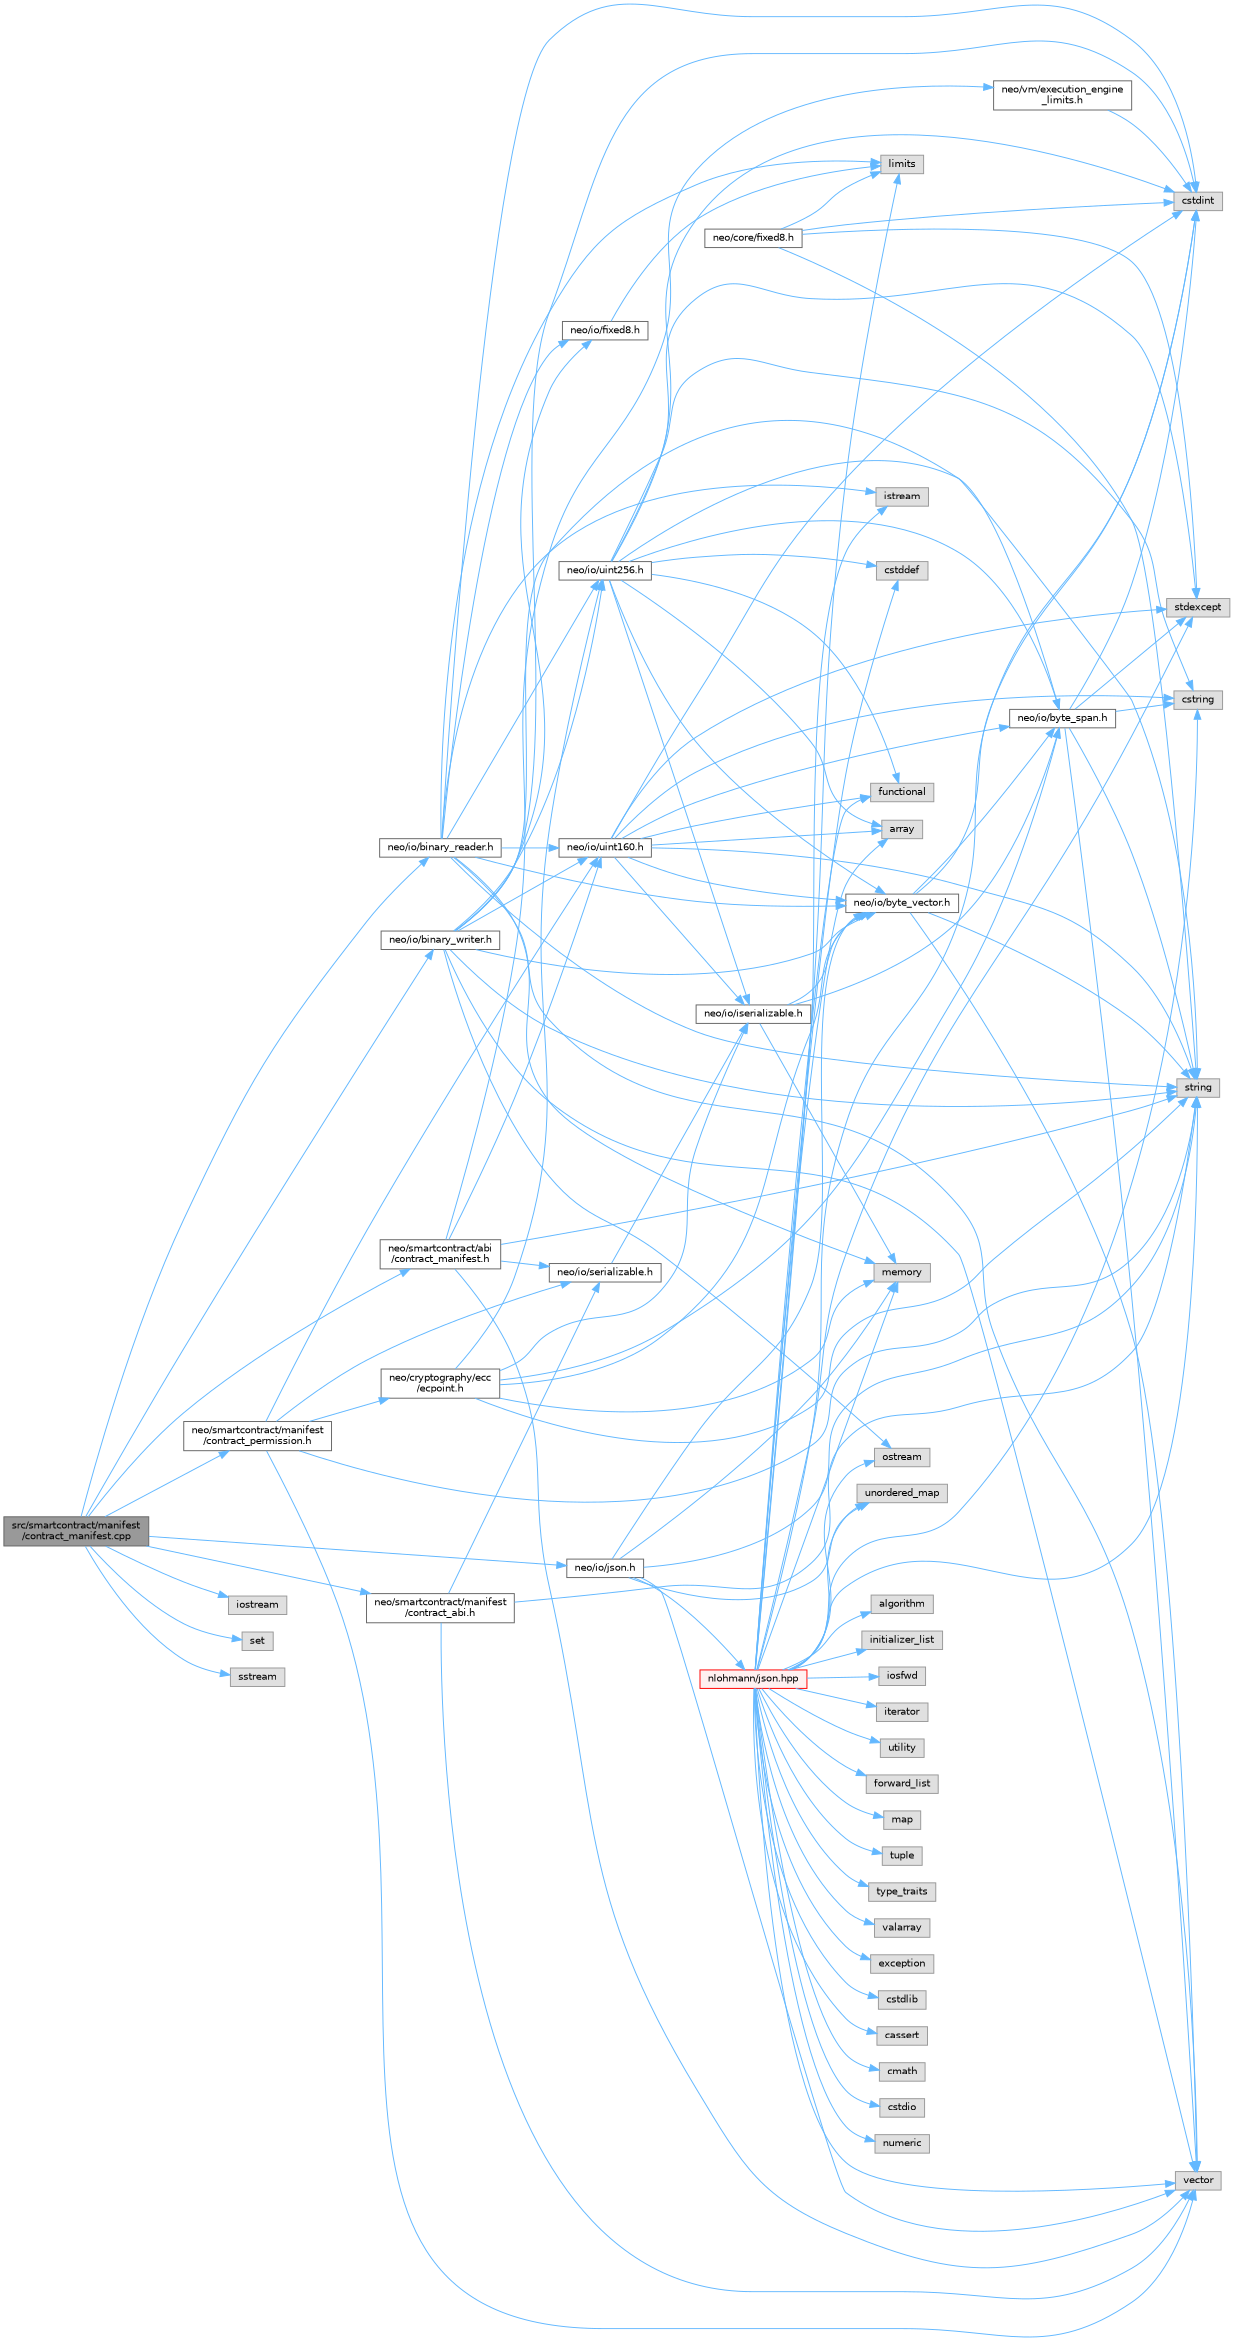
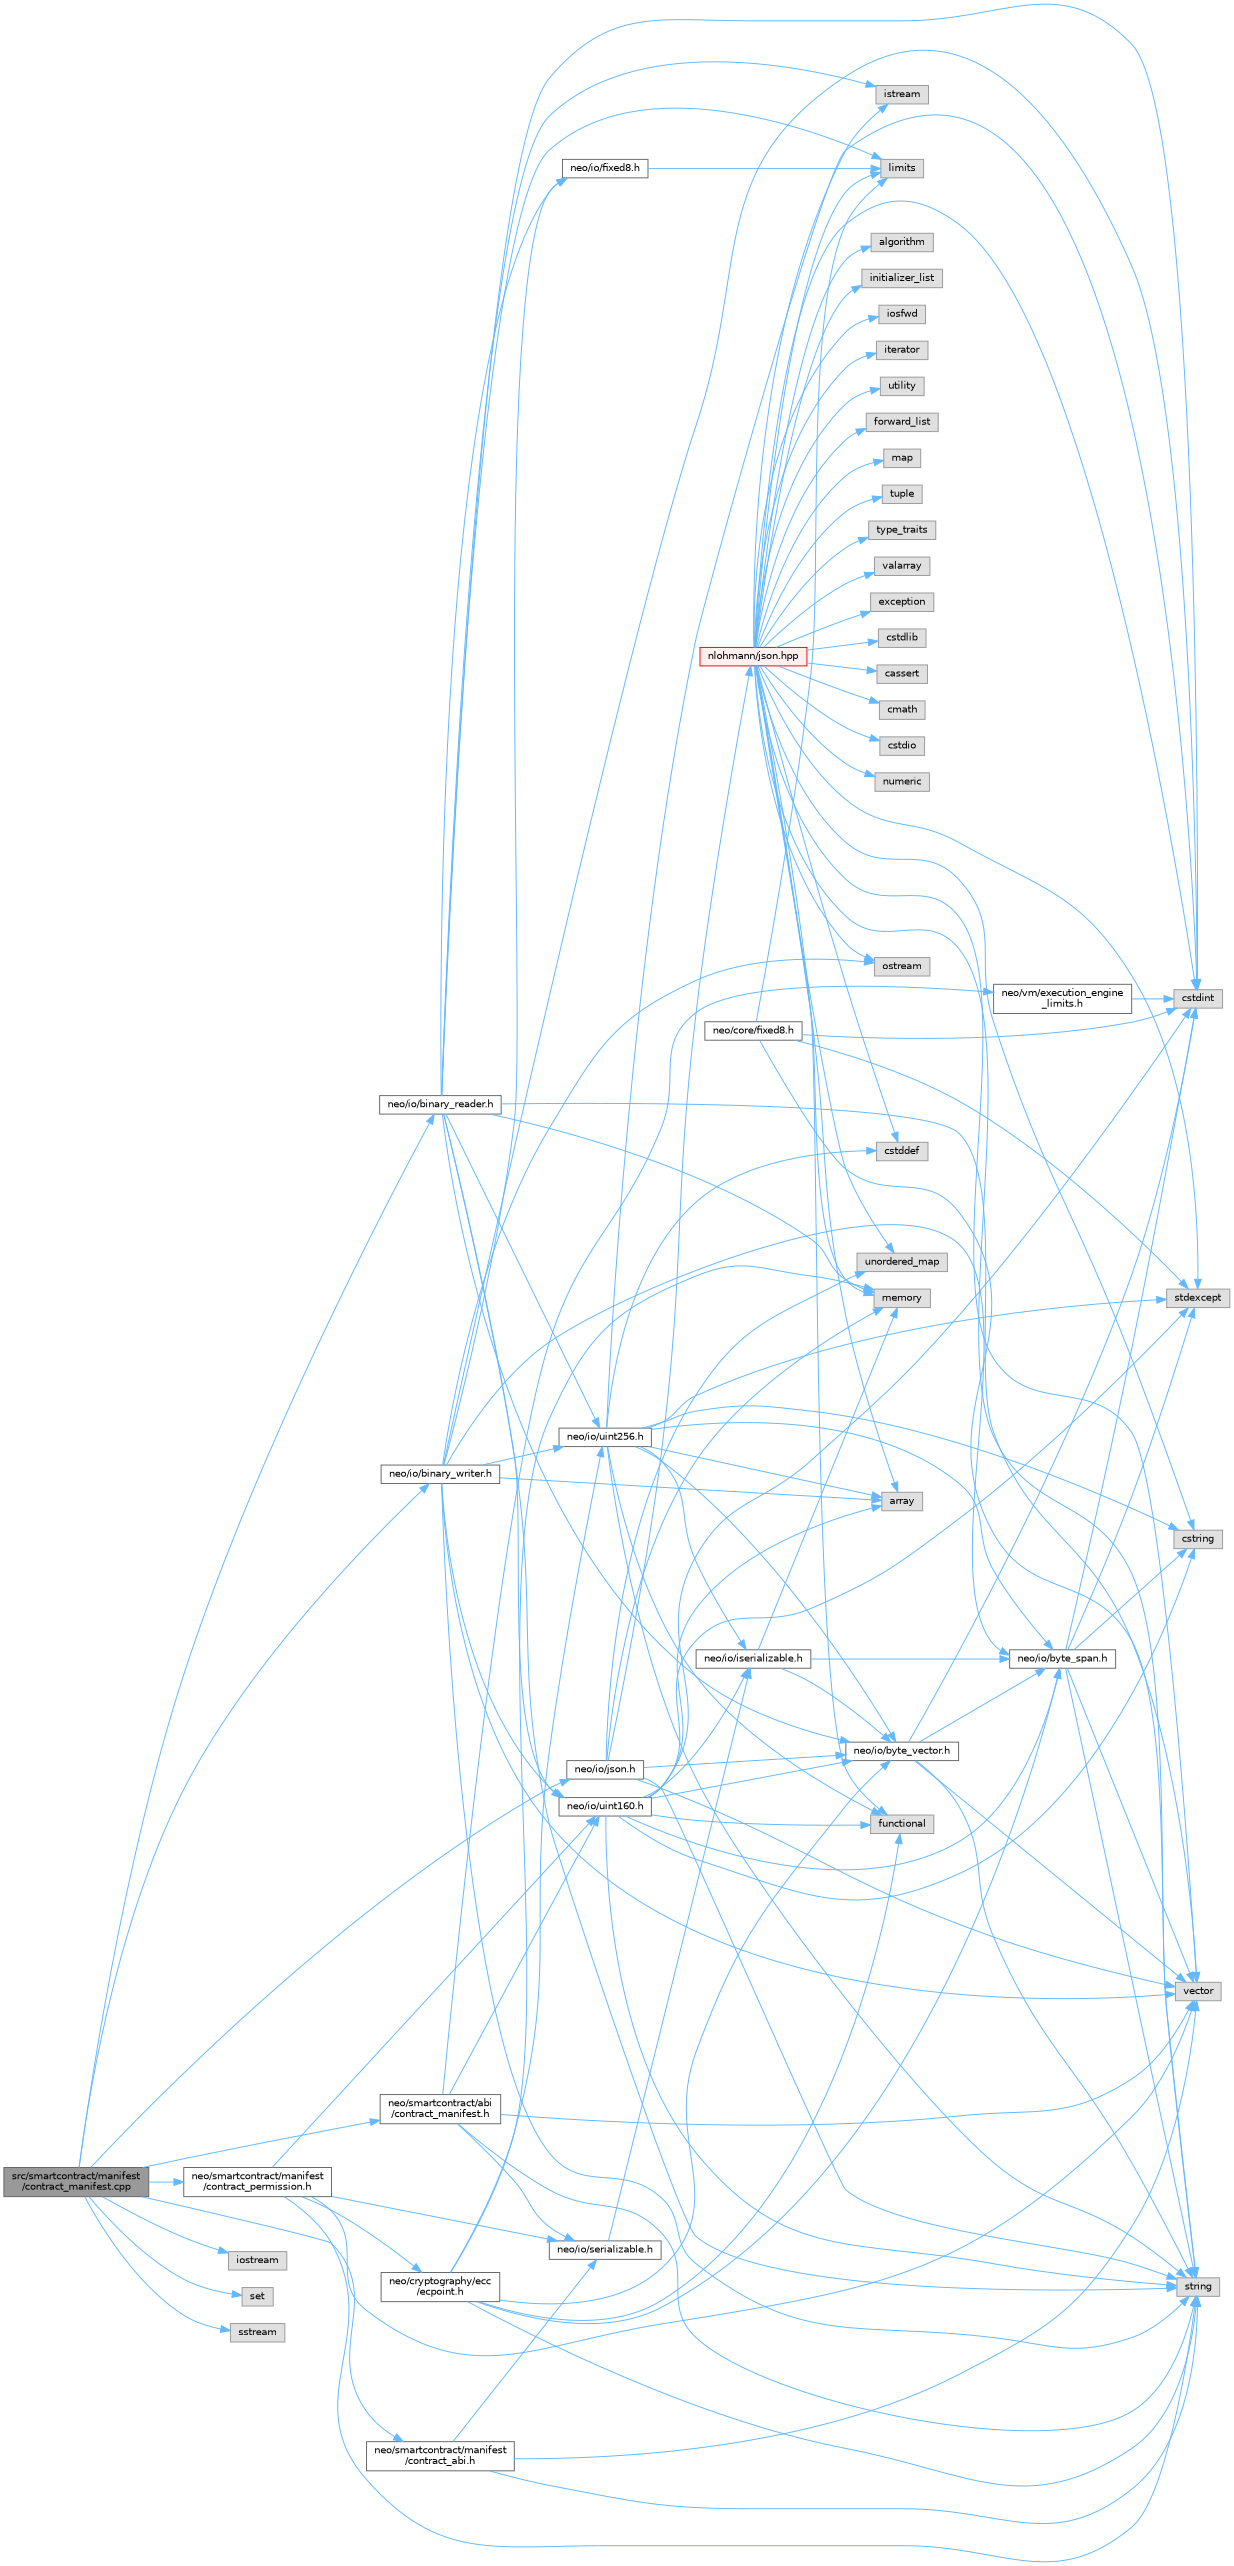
(677, 974) -> (667, 1488)
(683, 1252) -> (779, 2179)
